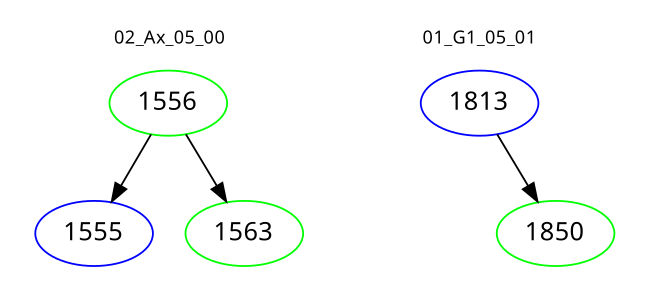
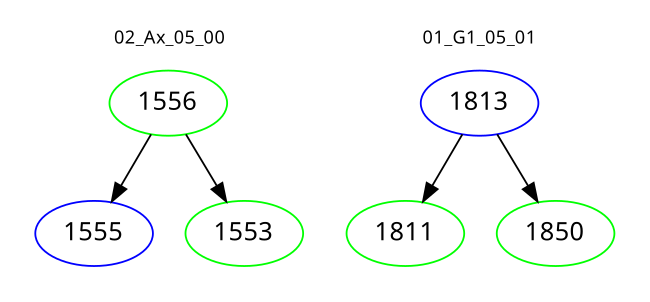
(244, 233) -> (244, 233)
none -> (405, 233)
